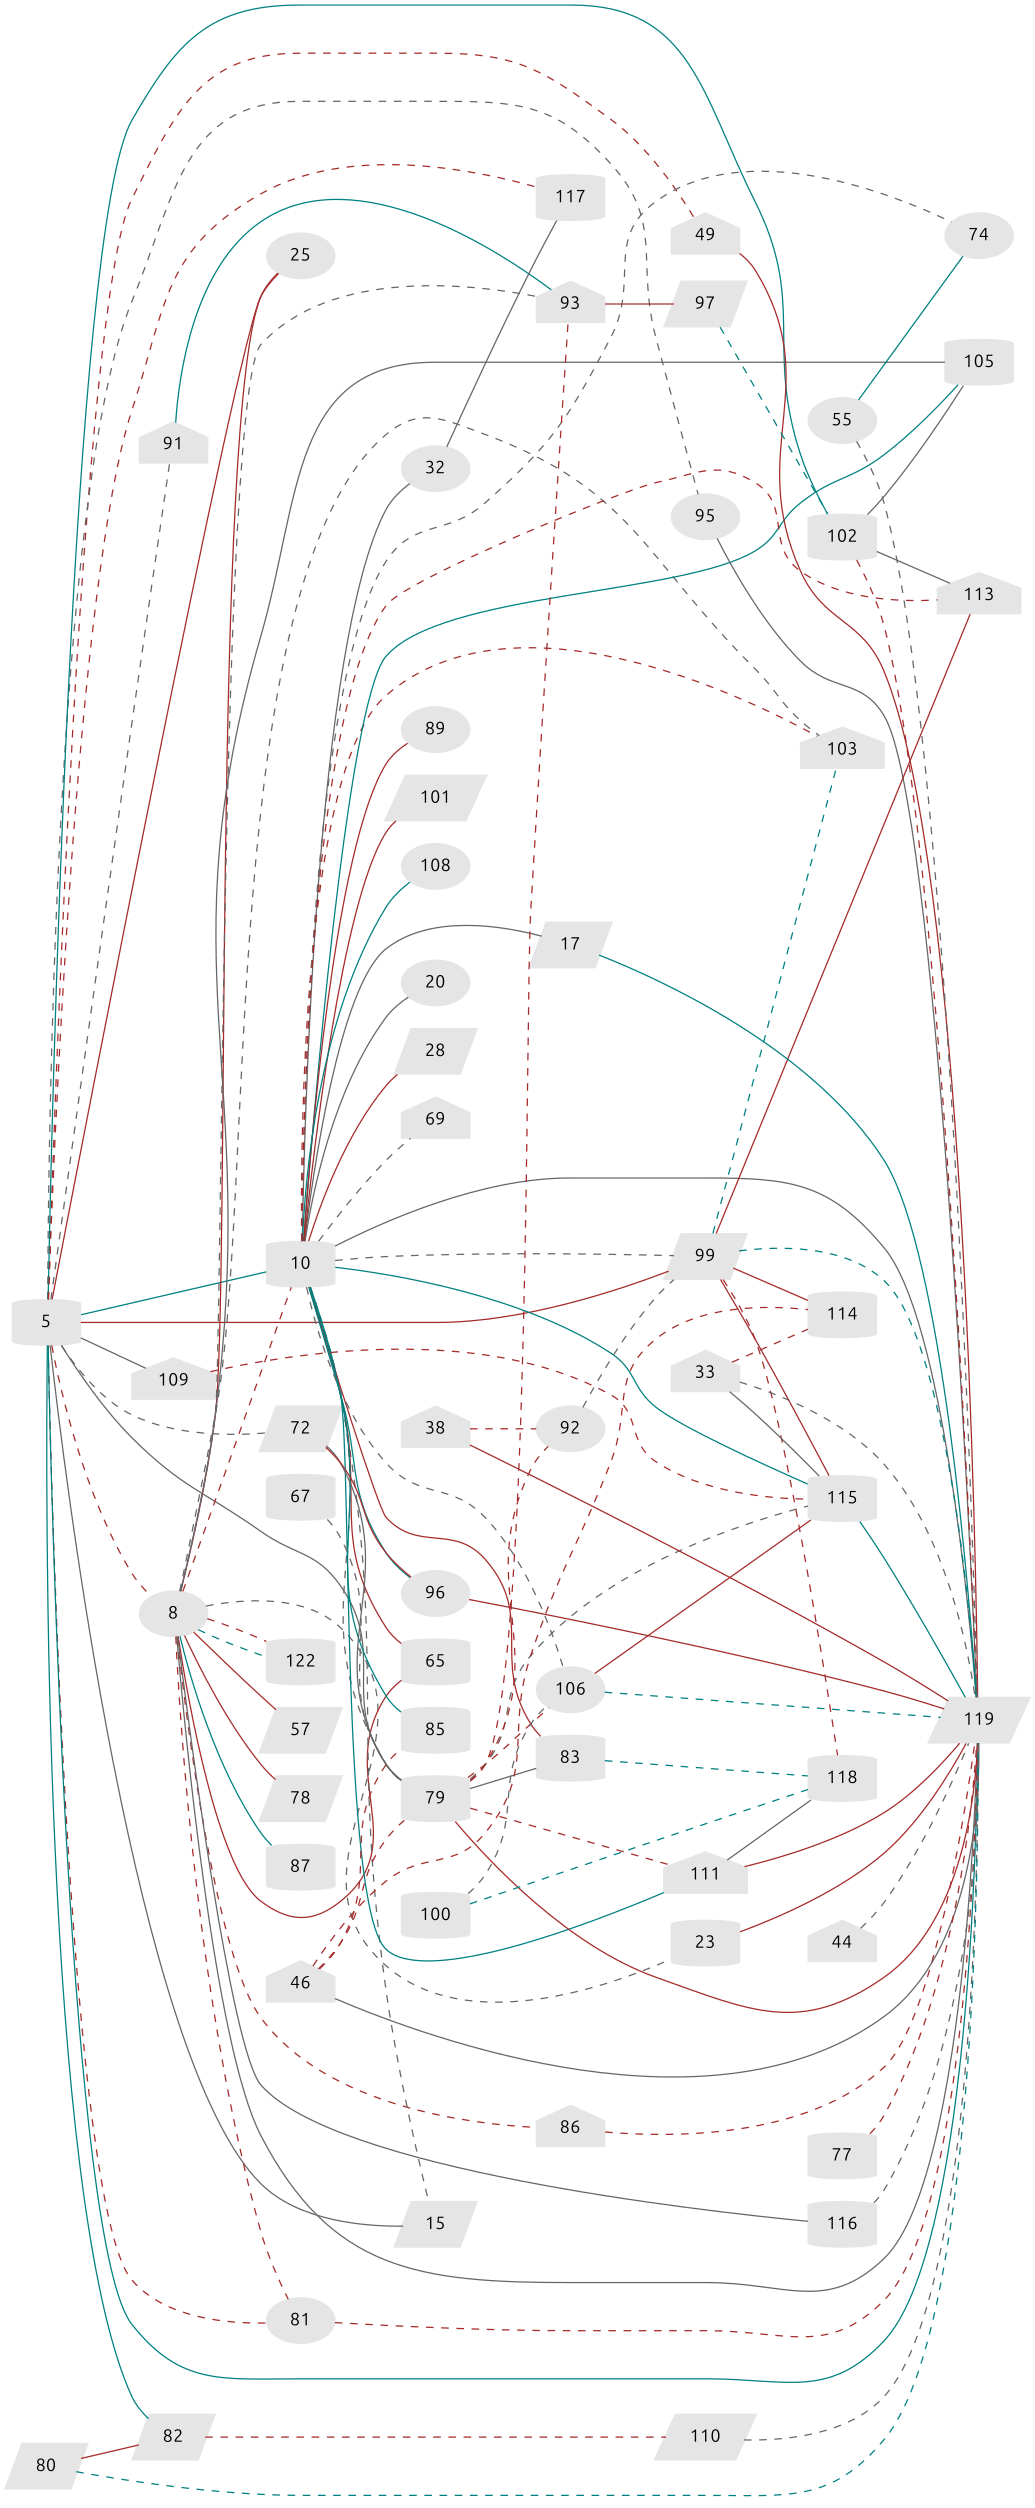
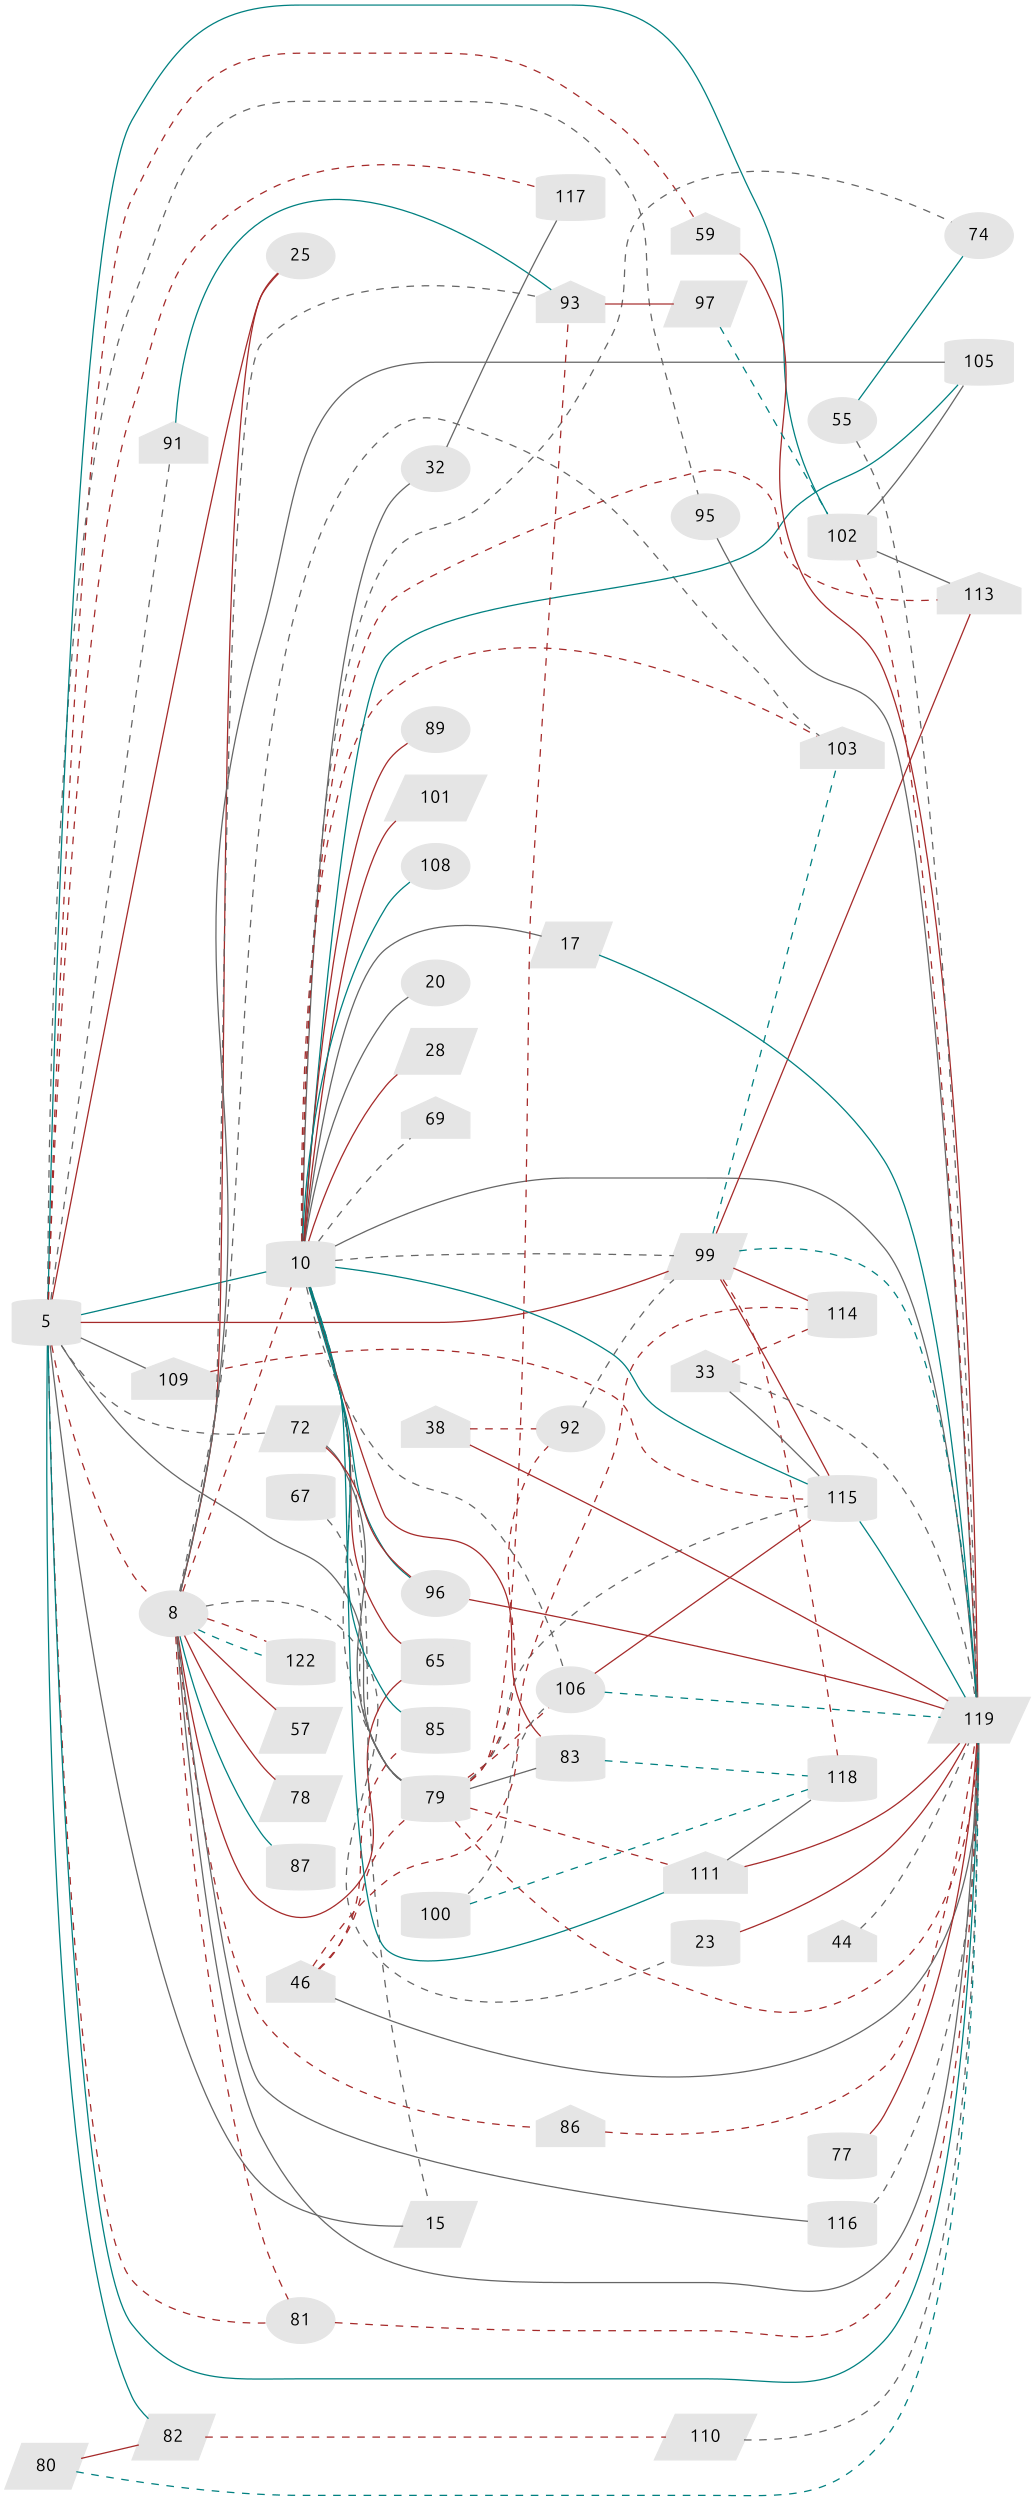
(706, 236) -> (706, 236)
(942, 1965) -> (942, 1965)
(773, 2012) -> (773, 2012)
